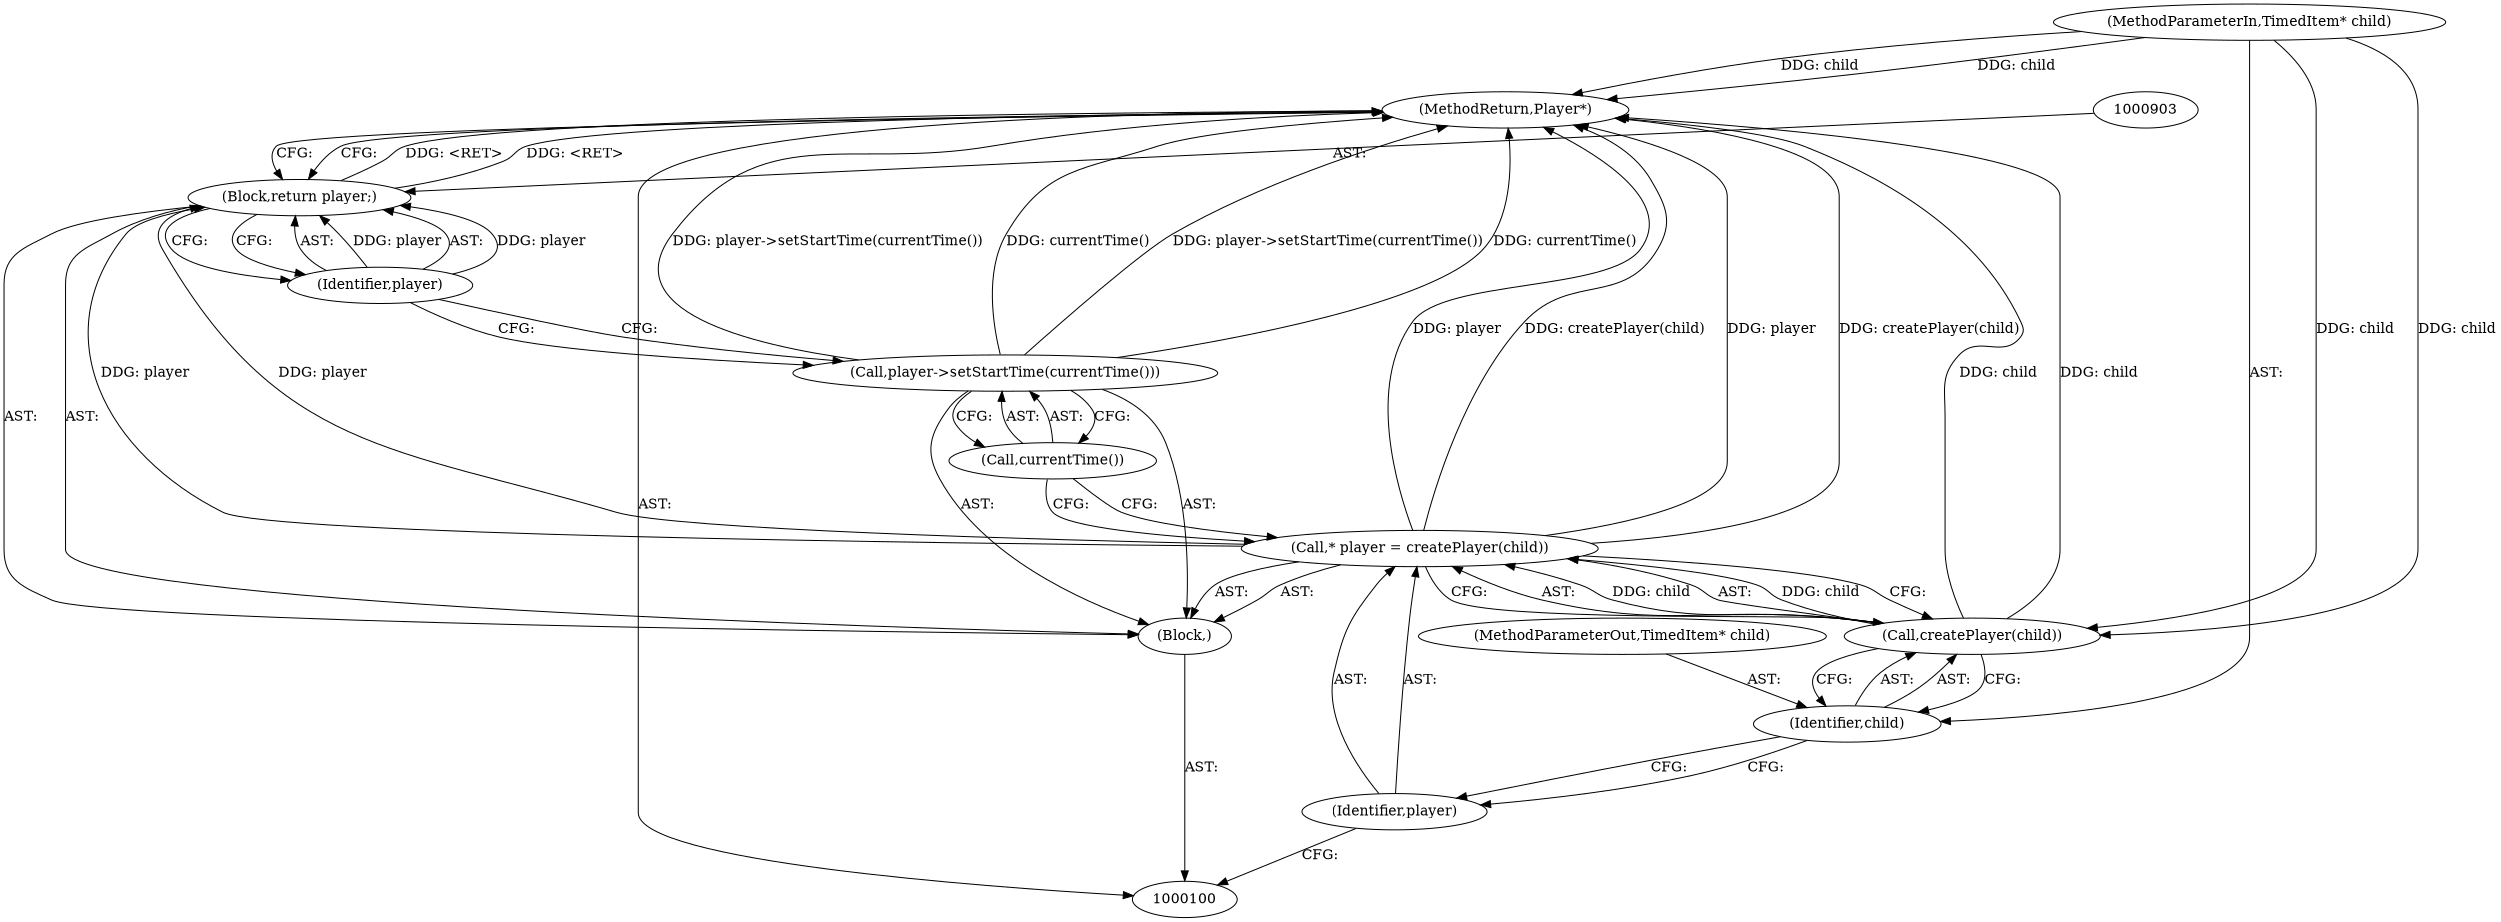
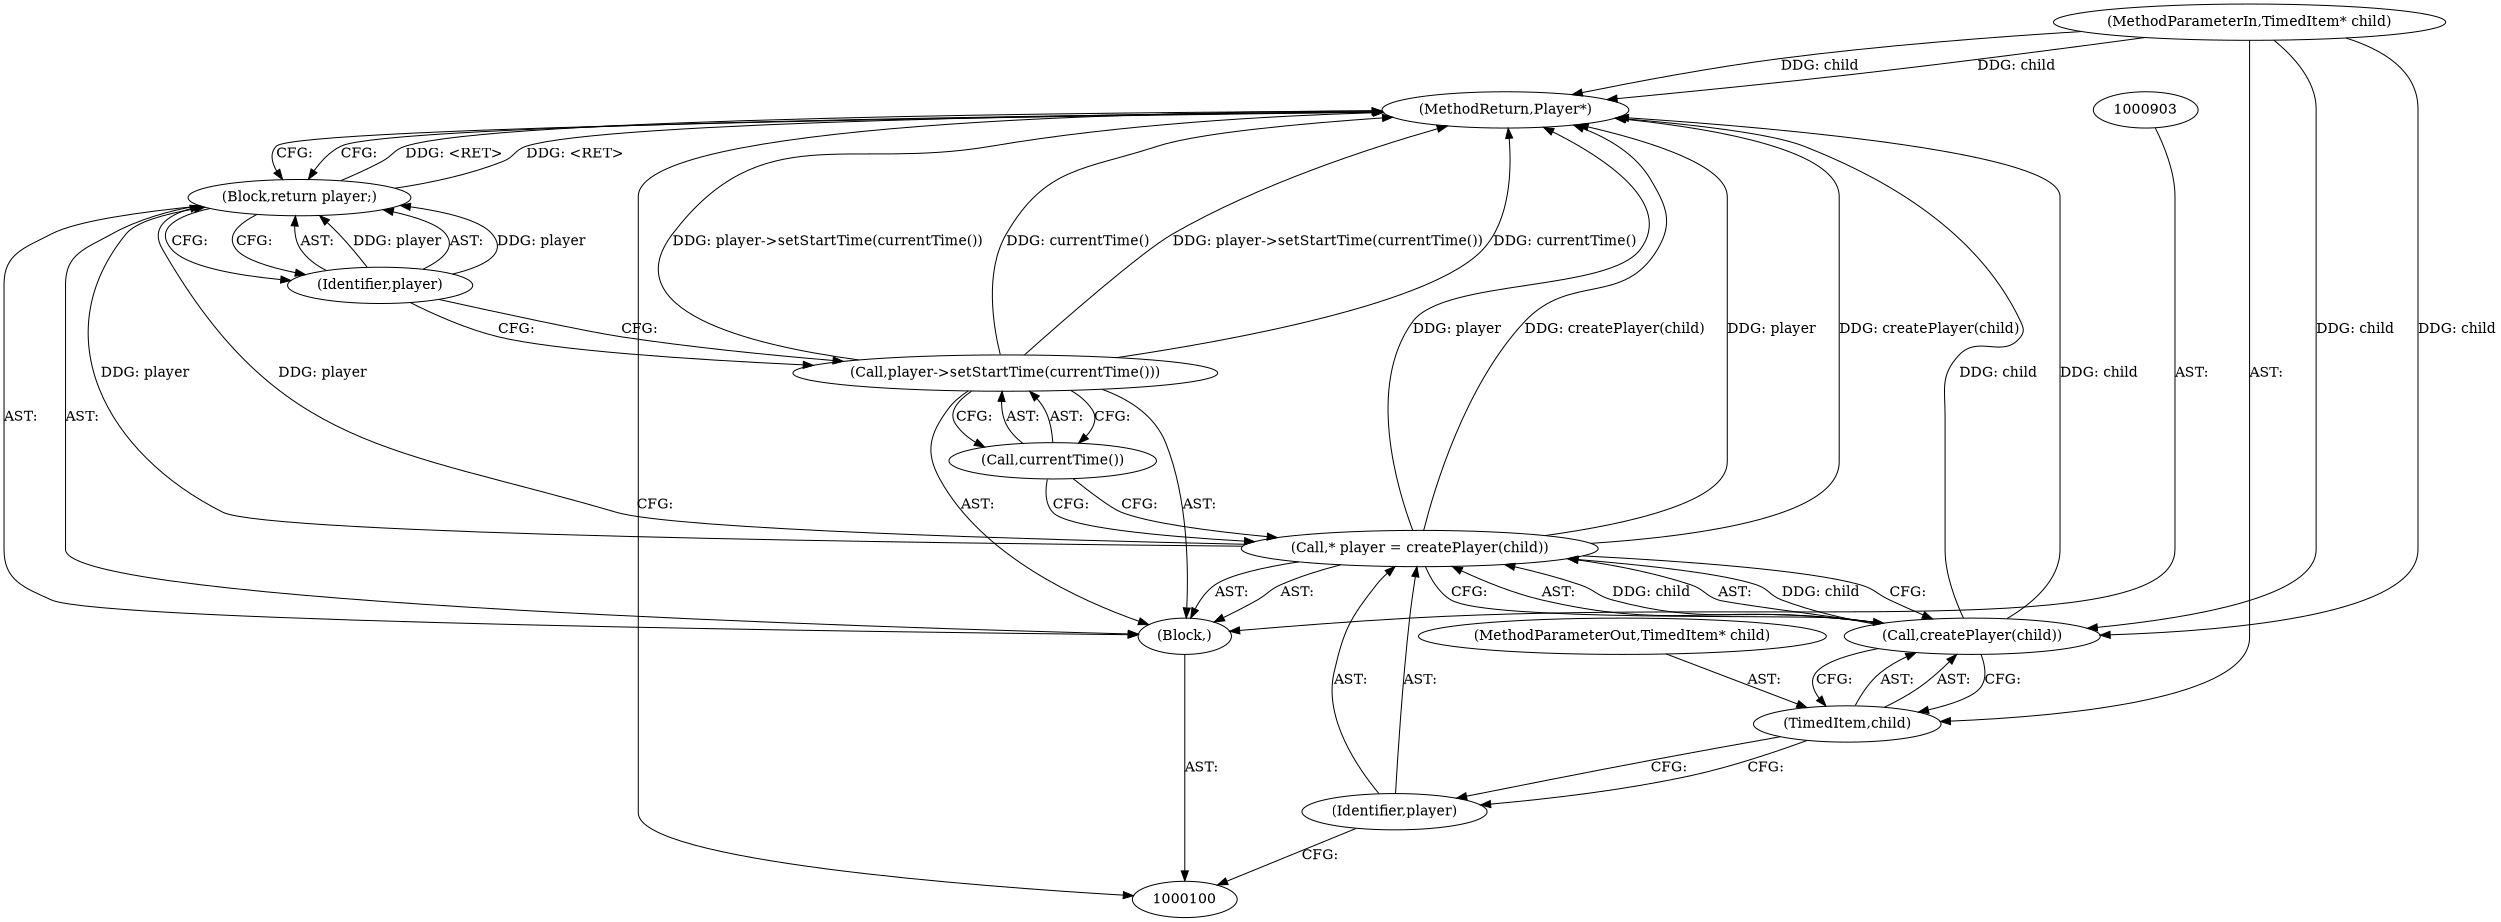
(1254, 152) -> (1929, 611)
(657, 505) -> (657, 505)
(1847, 724) -> (1847, 724)
